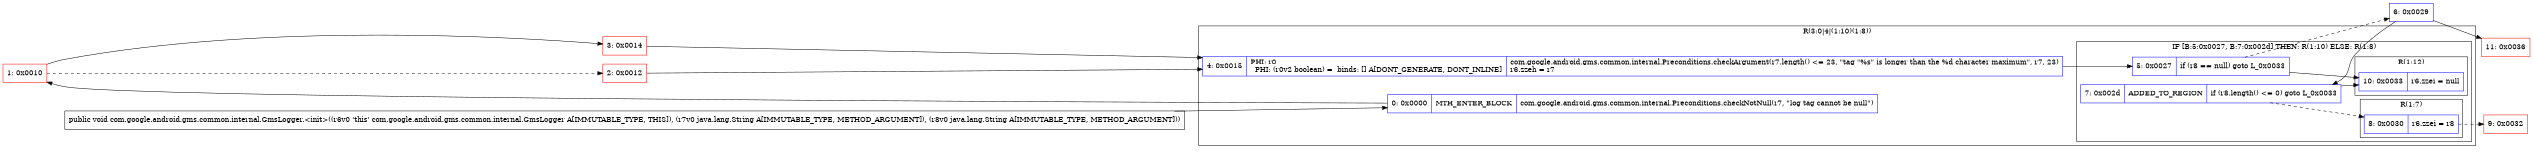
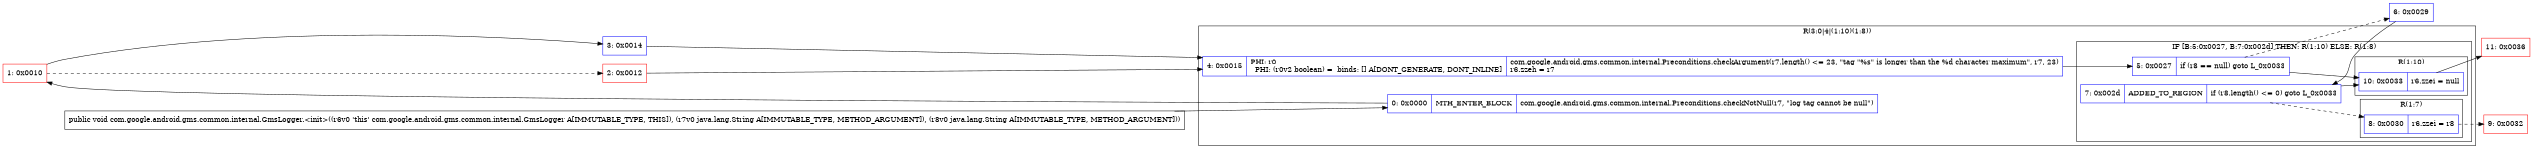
(2456, 29) -> (2457, 65)
(625, 46) -> (625, 46)
(2411, 63) -> (2411, 63)
